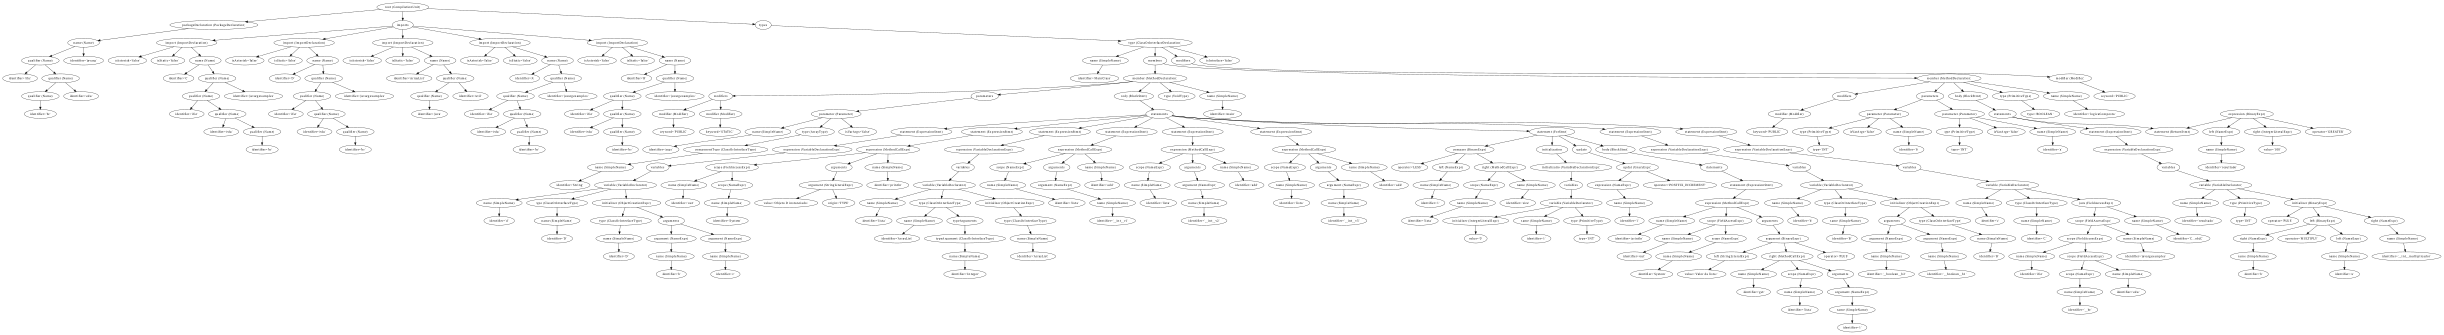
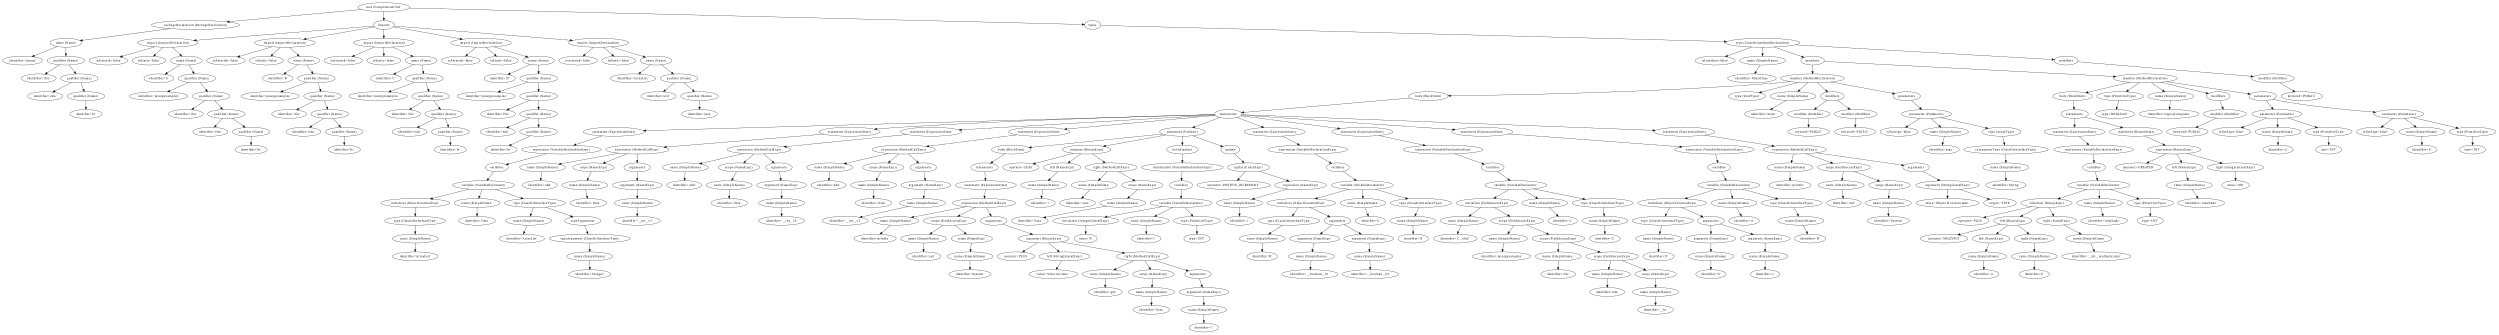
(2211, 123) -> (2154, 140)
(2096, 203) -> (1487, 203)
